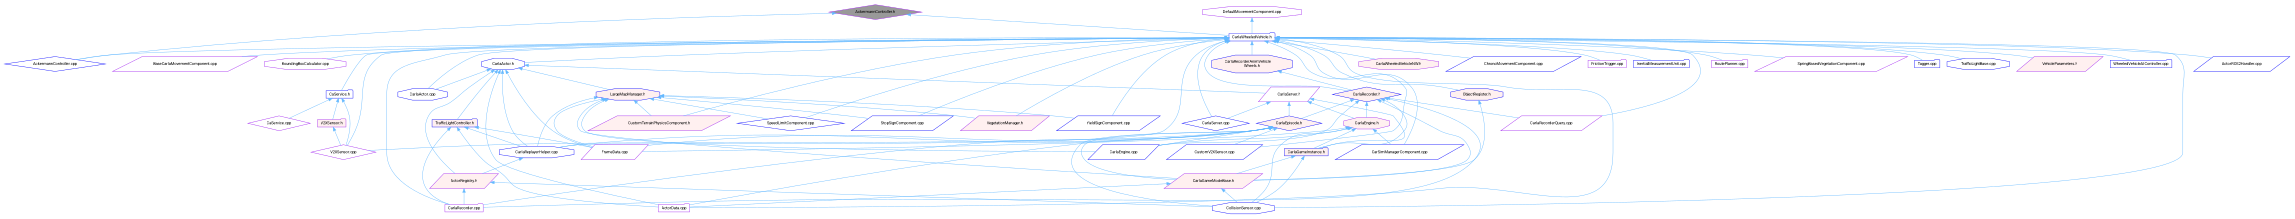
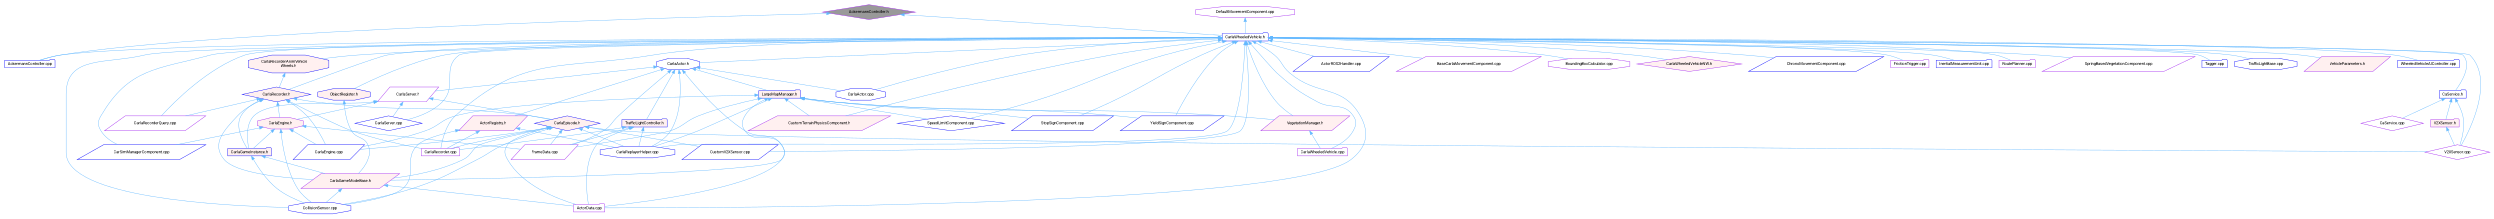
(55, 64) -> (30, 64)
(1399, 64) -> (1689, 64)
(628, 94) -> (780, 94)
none -> (1322, 152)
(501, 166) -> (570, 139)
